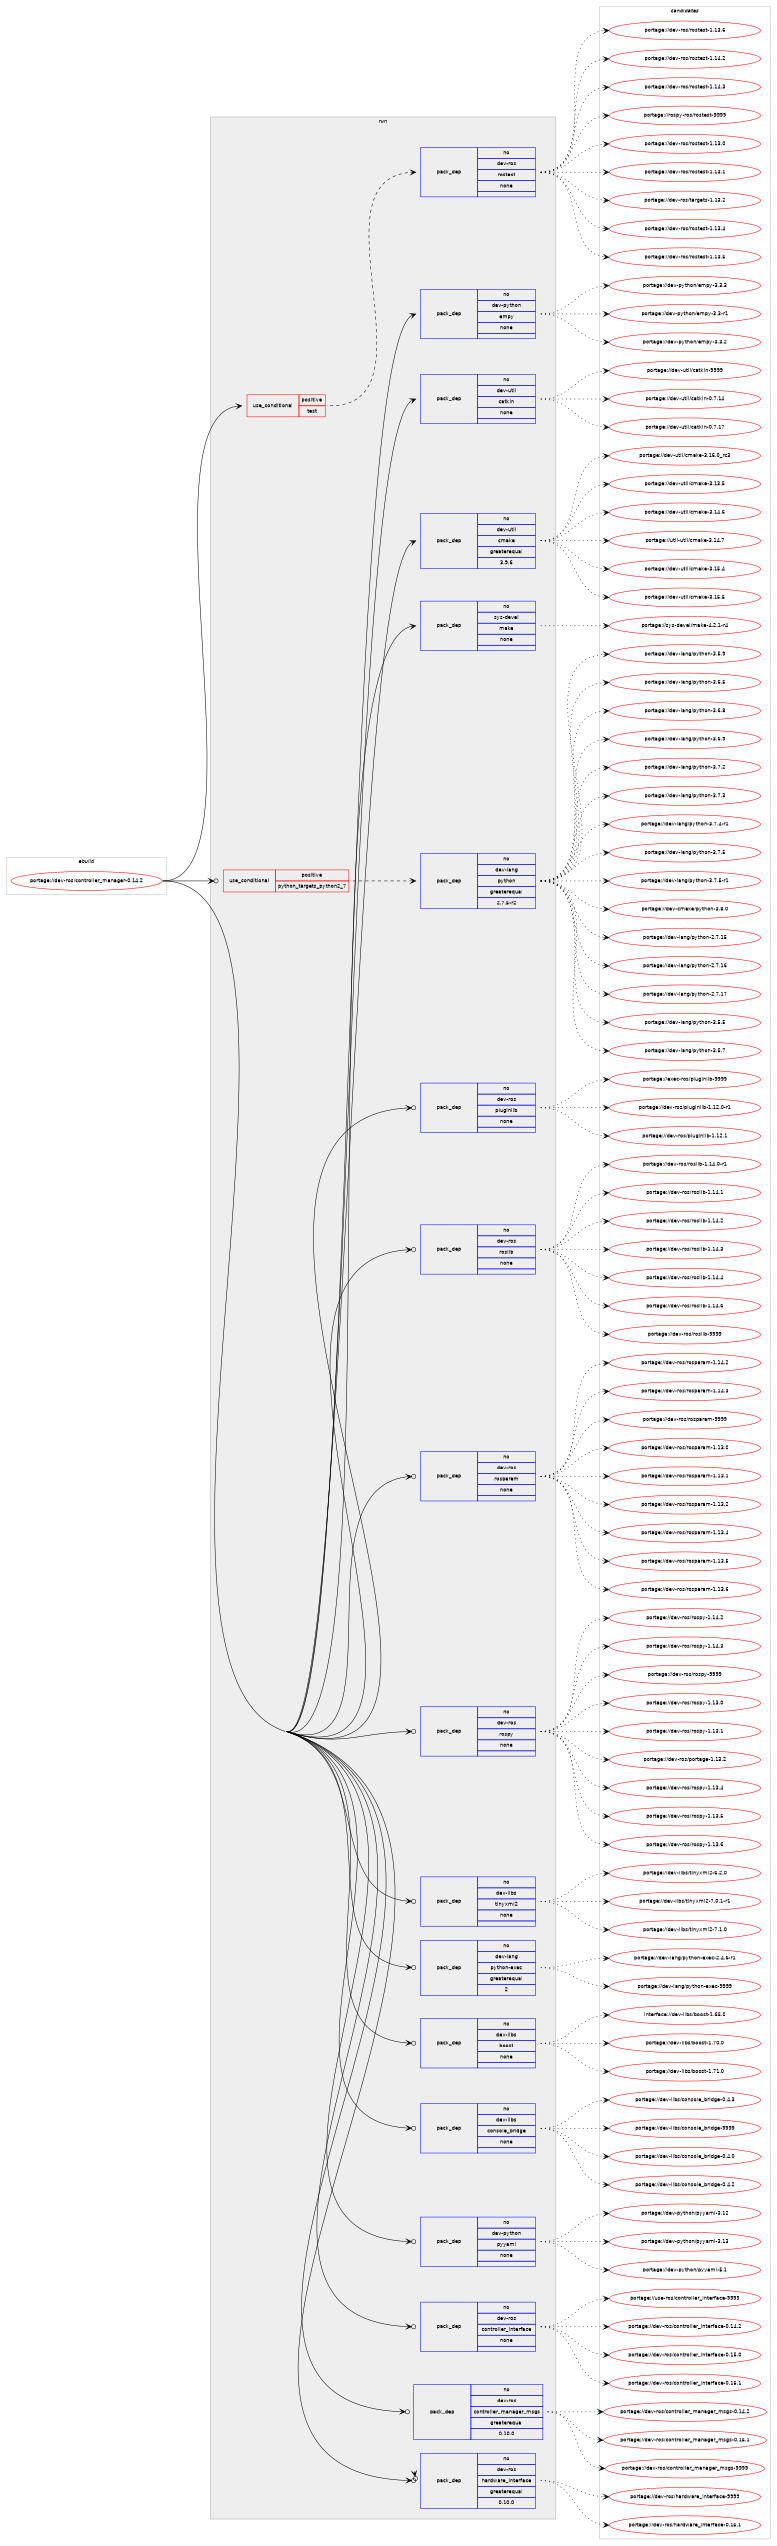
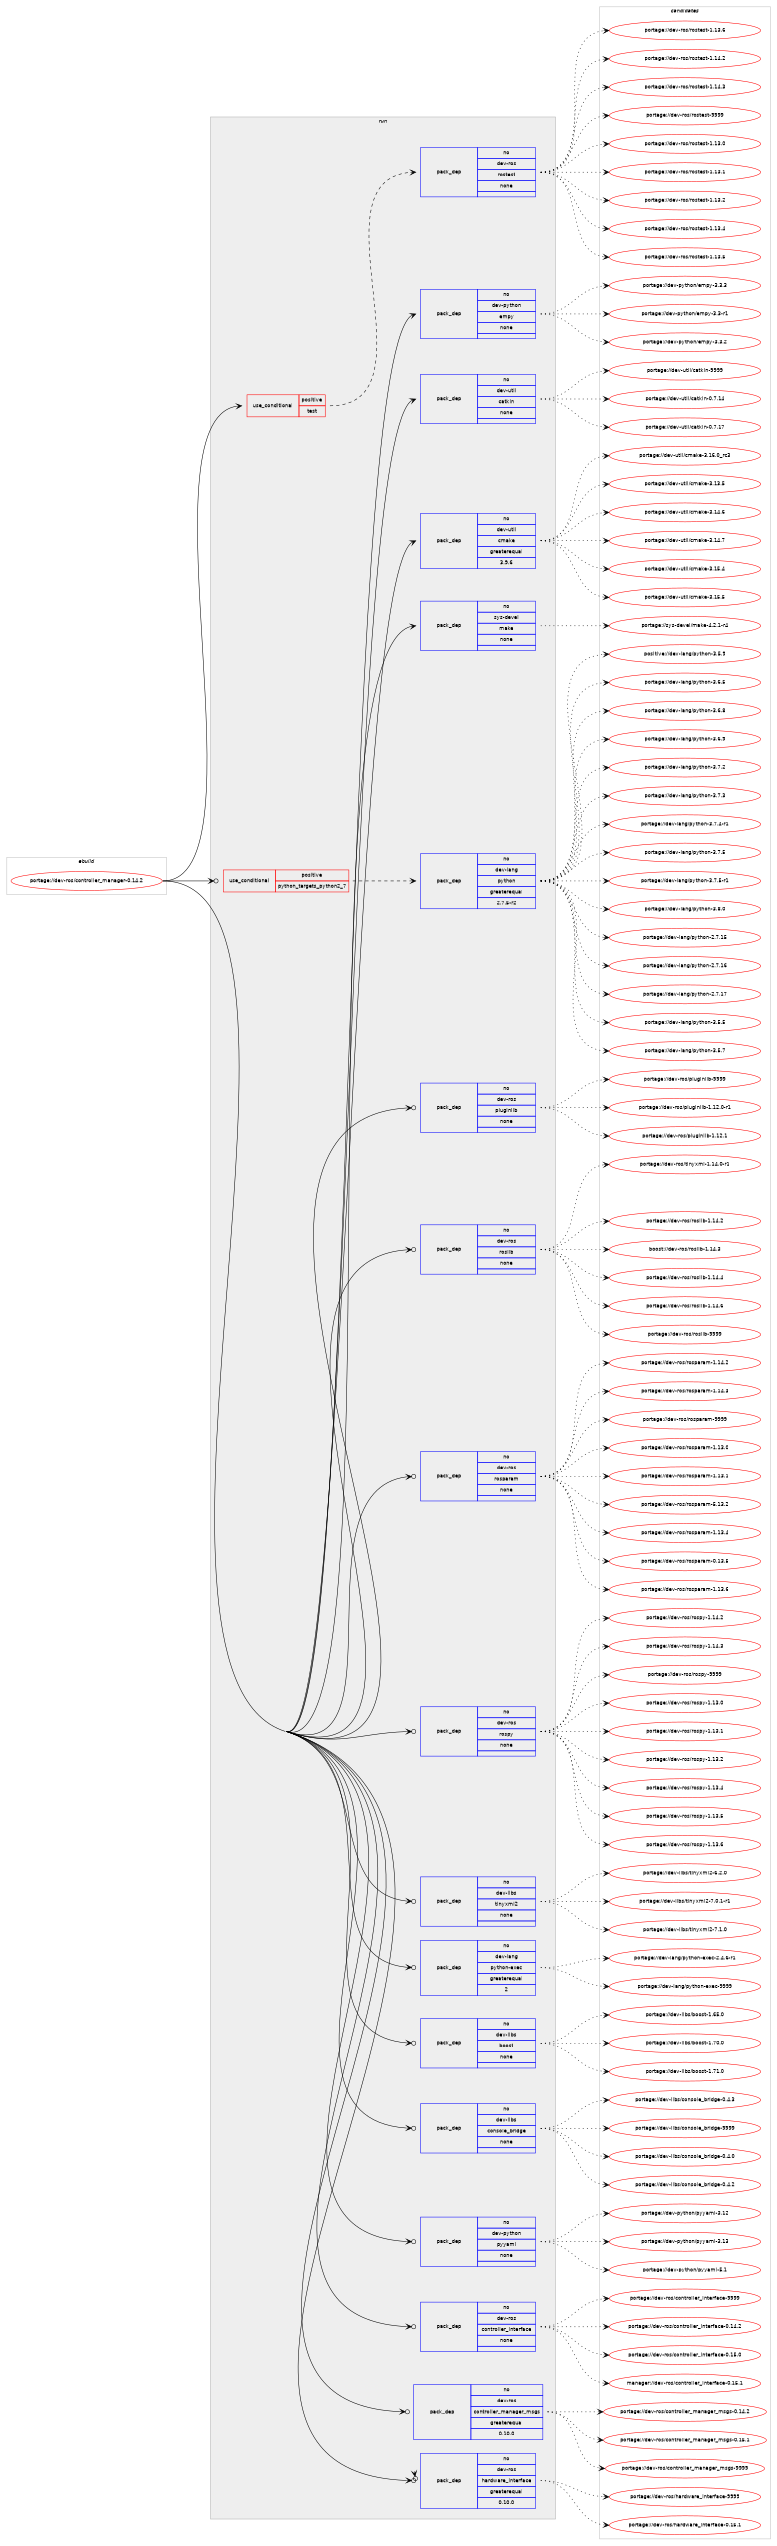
(685, 115) -> (685, 115)
(685, 201) -> (685, 201)
(685, 541) -> (685, 541)
(685, 654) -> (685, 654)
(685, 909) -> (685, 909)
(685, 1079) -> (685, 1079)
(685, 1164) -> (685, 1164)
(685, 1193) -> none
(685, 1249) -> (685, 1249)
(685, 1505) -> (685, 1505)
(685, 1561) -> (685, 1561)
(685, 1760) -> (685, 1760)
(685, 2015) -> (685, 2015)
(685, 2298) -> (685, 2298)
(685, 2383) -> (685, 2383)
